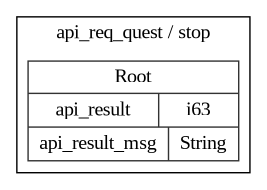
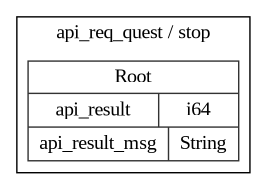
(199, 110) -> (199, 110)
